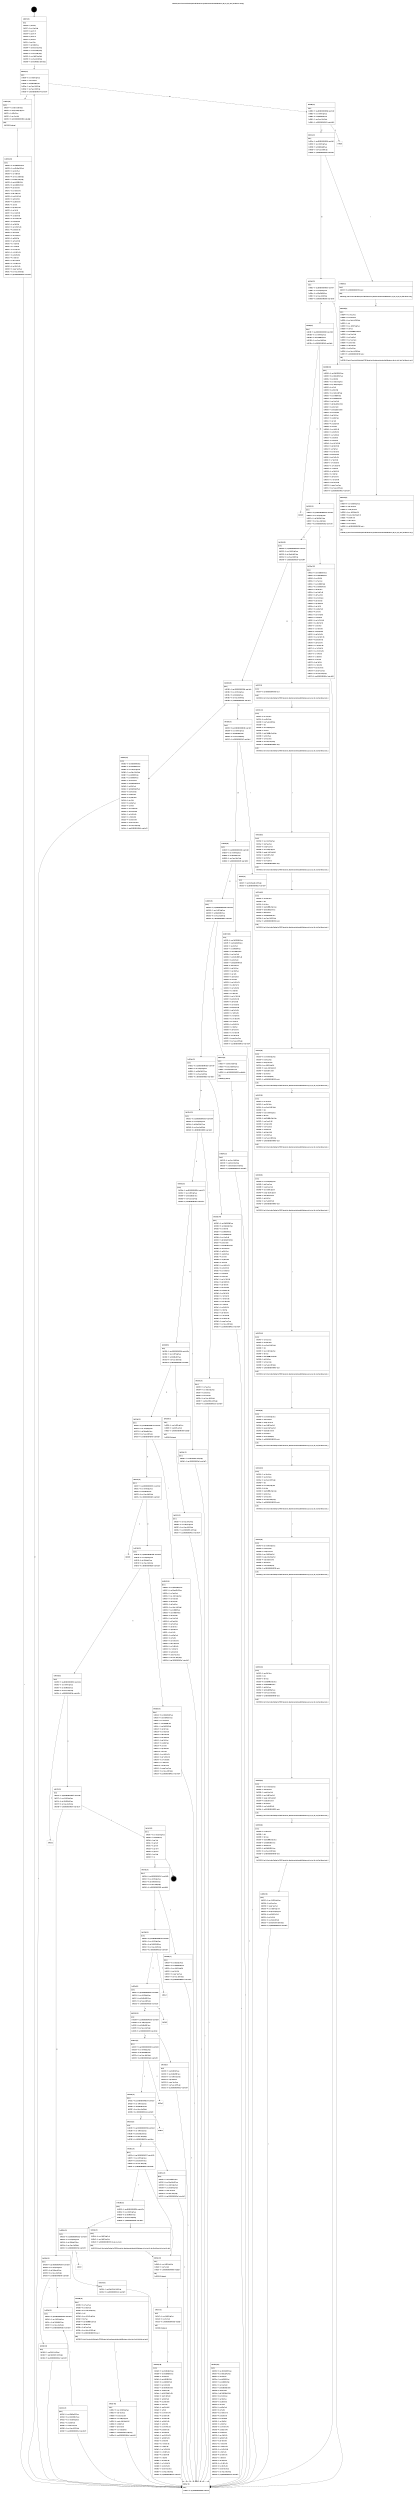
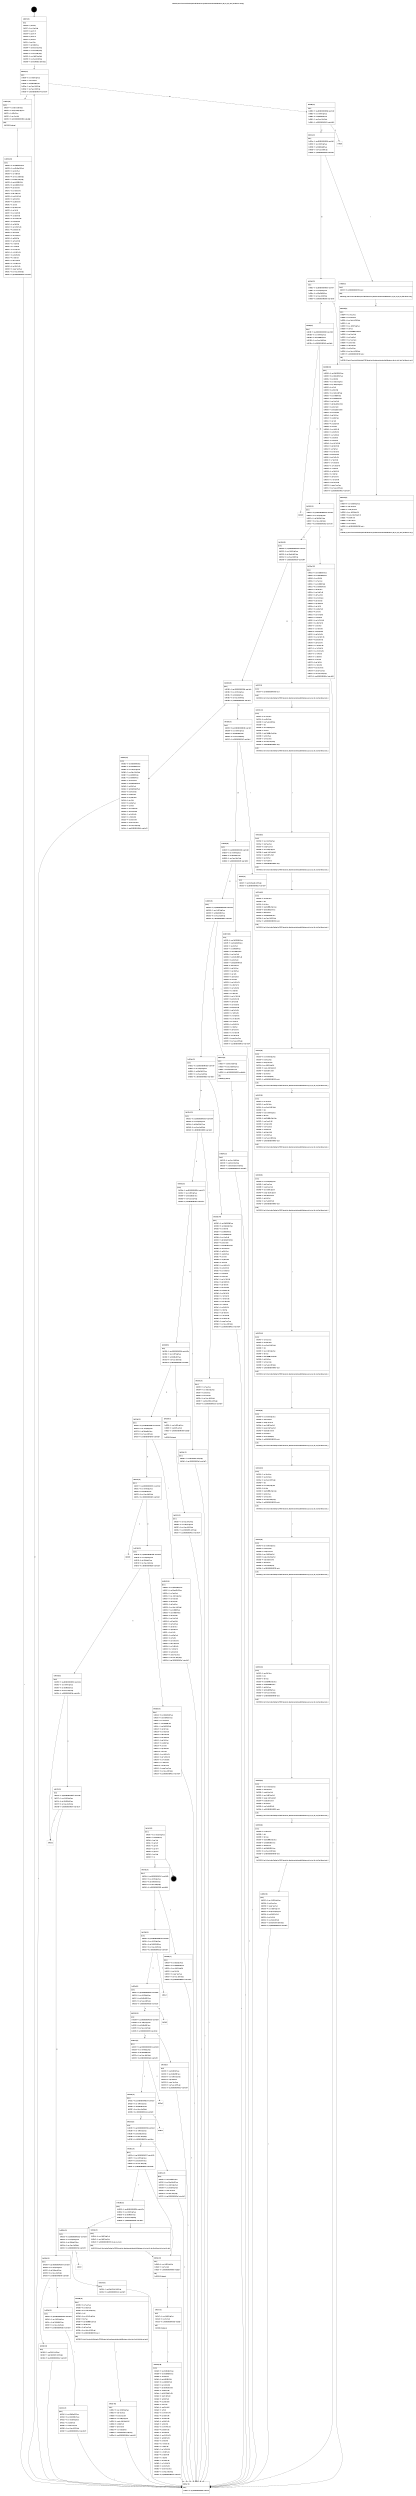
(113, 1821) -> (53, 1824)
(70, 2368) -> (74, 2367)
(225, 2420) -> none
